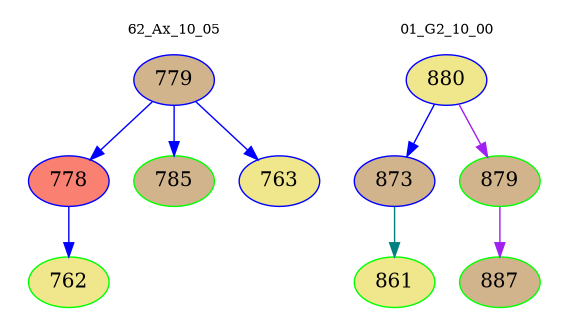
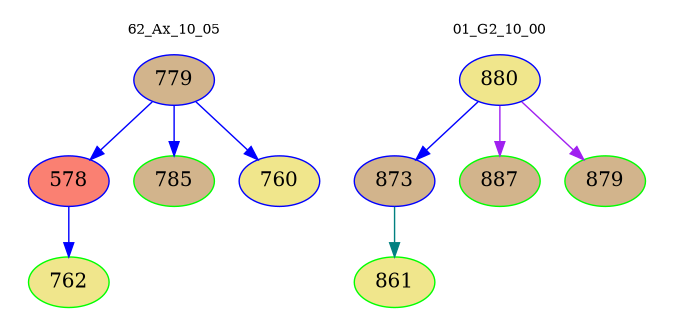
(69, 181) -> (69, 181)
(279, 181) -> (279, 181)
(500, 225) -> (500, 124)
